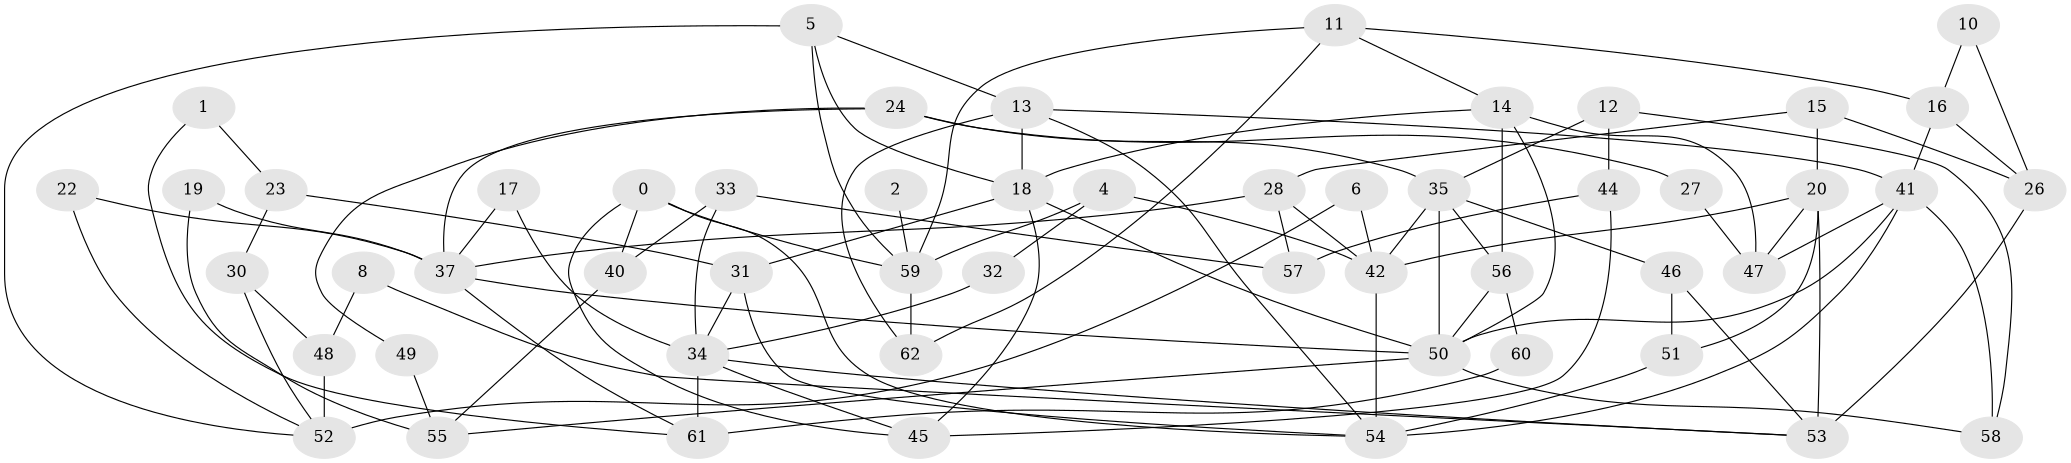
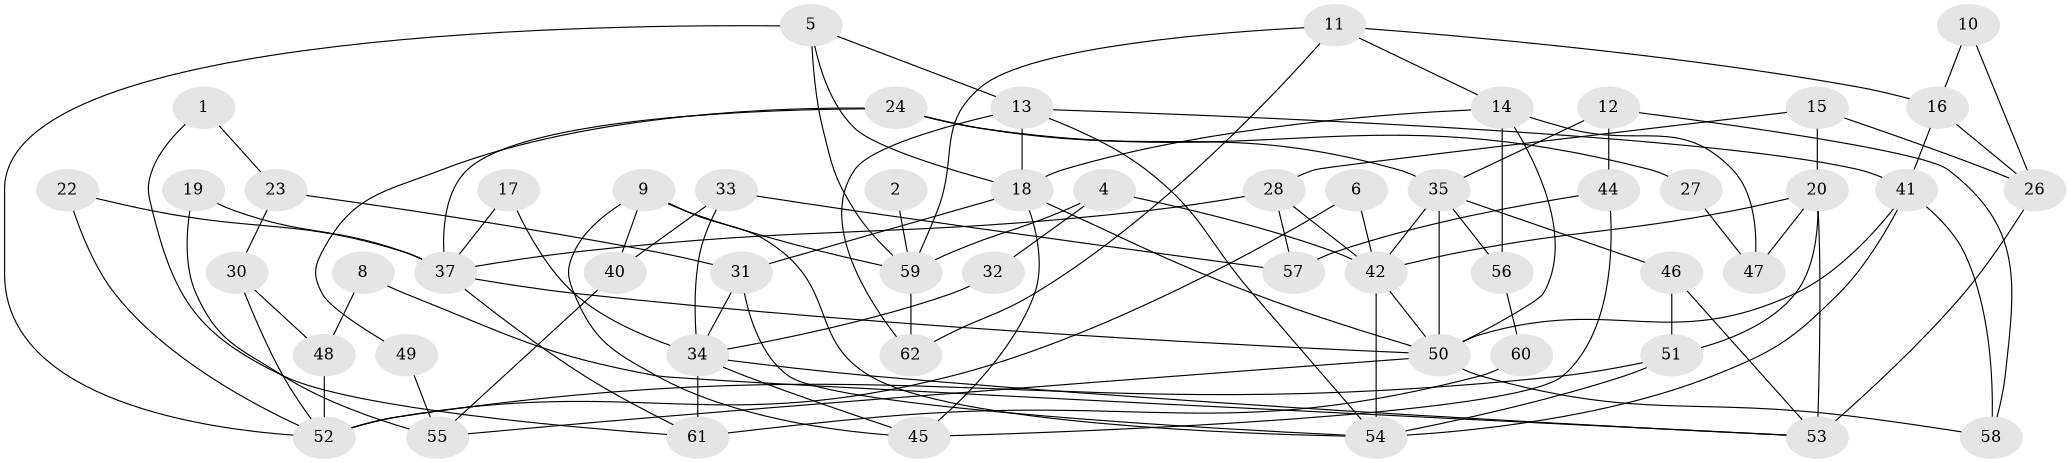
(644, 190) -> (644, 190)
(1831, 231) -> none
(1471, 314) -> (1408, 314)
none -> (1223, 394)
